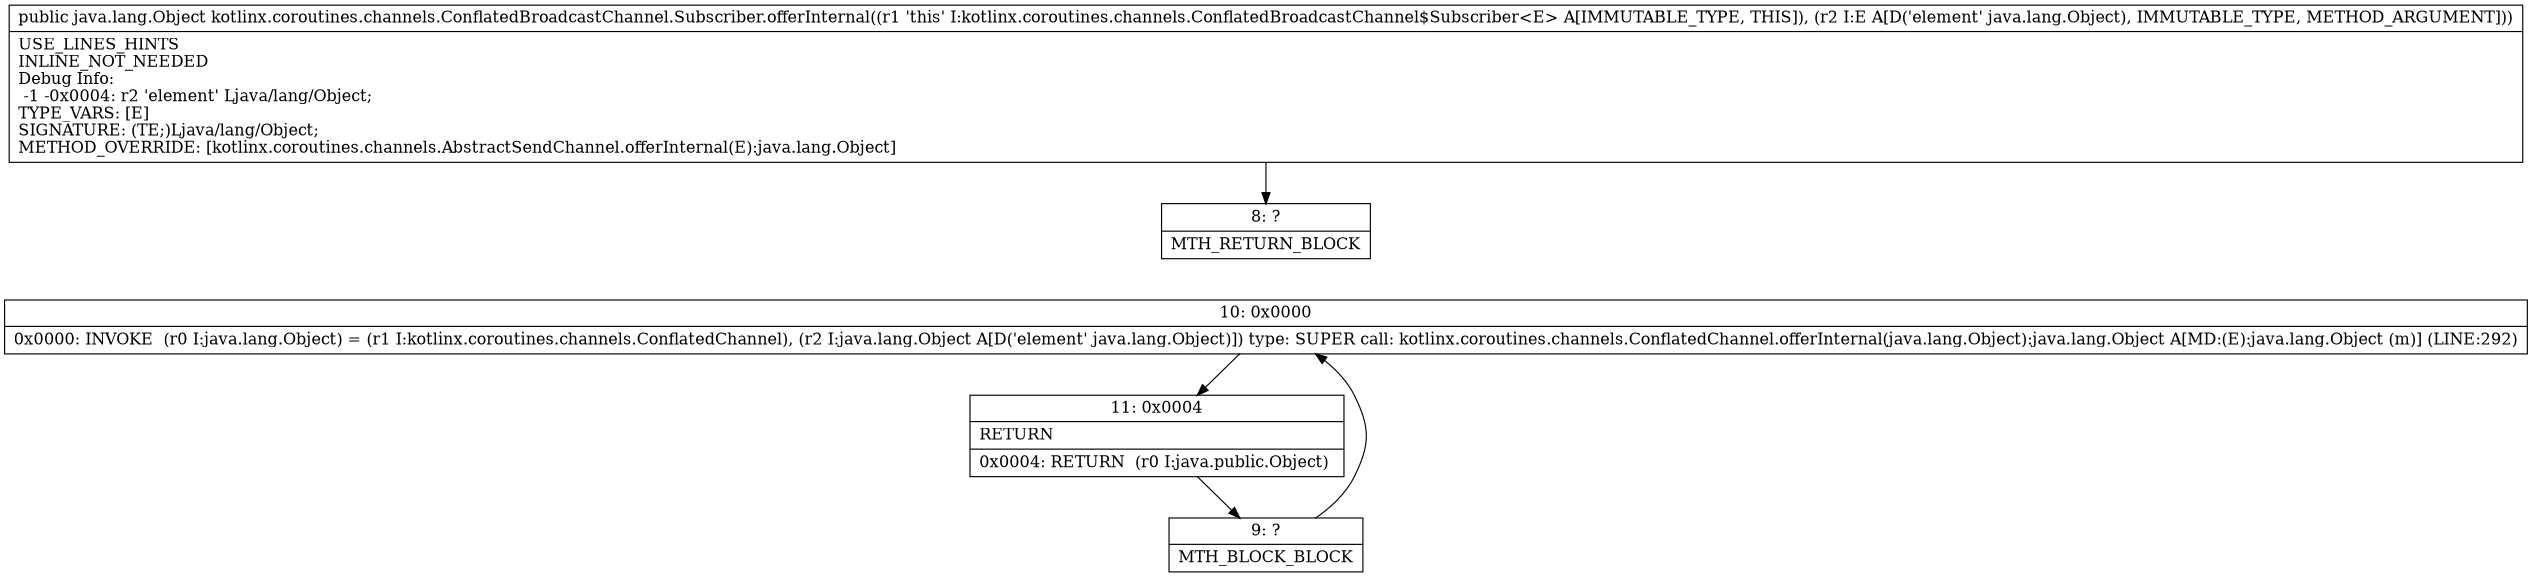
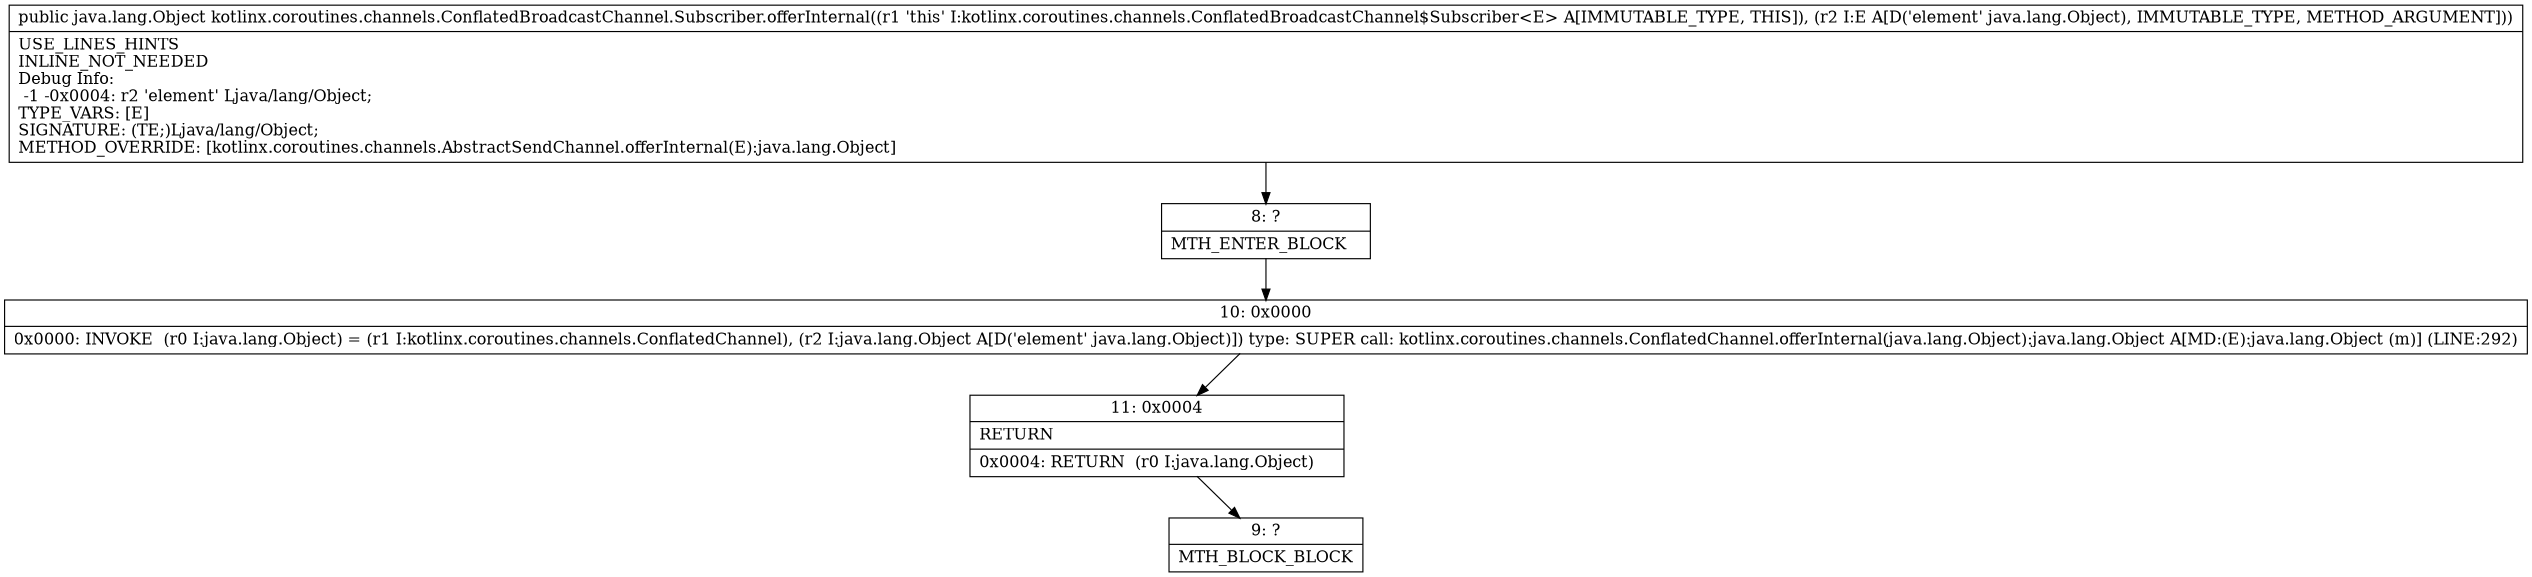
(1266, 244) -> (1259, 244)
(1366, 442) -> (1266, 274)
(1157, 462) -> (1150, 462)
